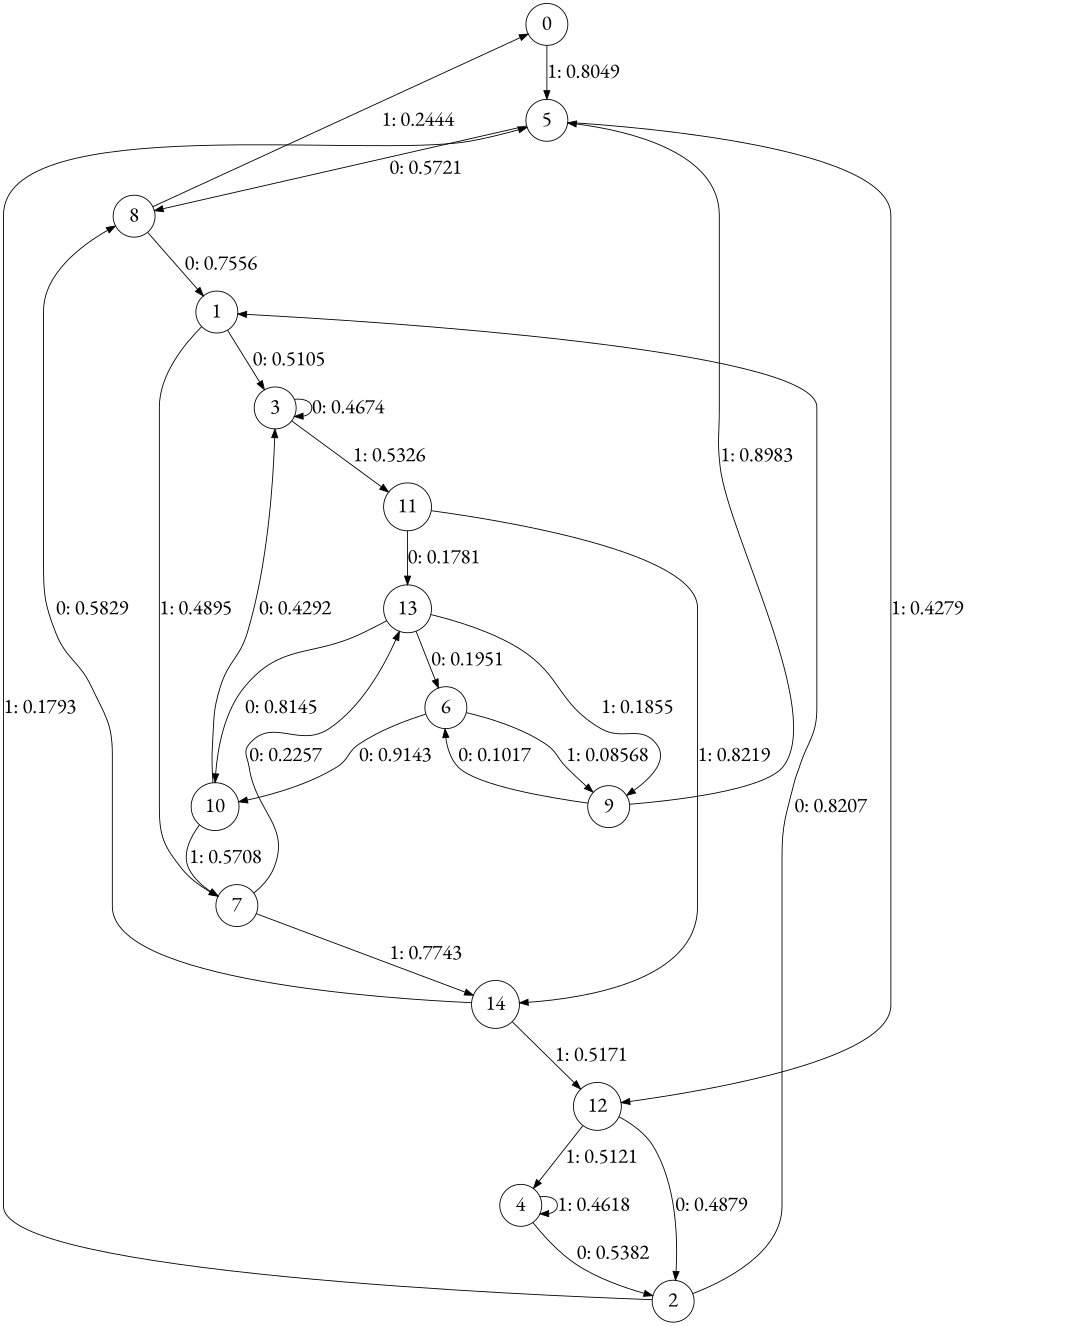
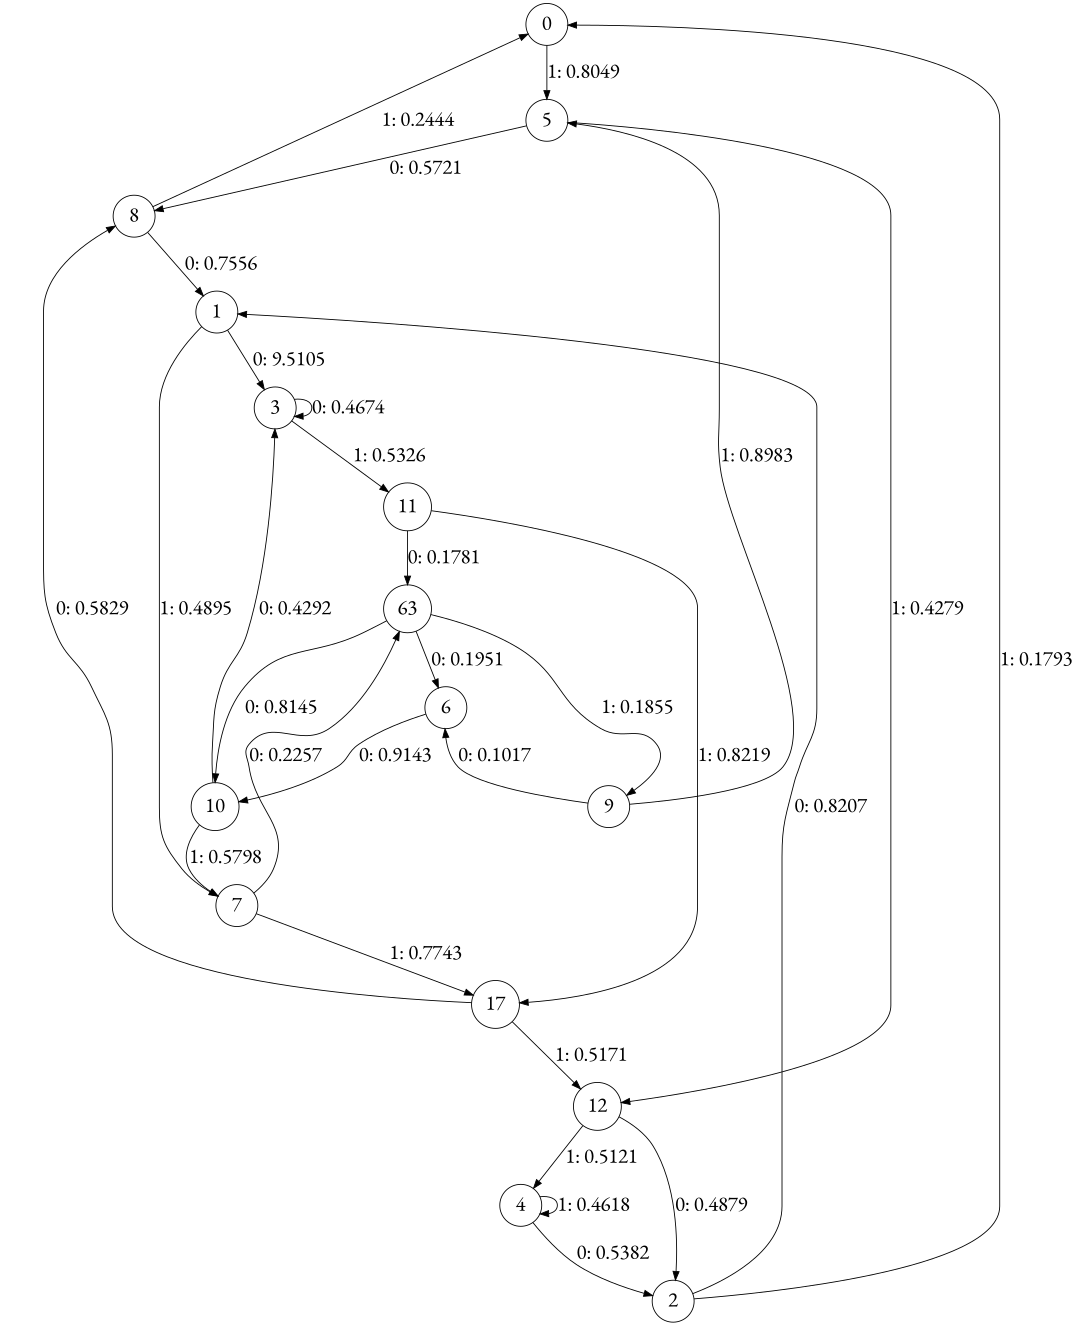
(295, 360) -> (295, 360)
(408, 609) -> (408, 609)
(534, 737) -> none
(3, 771) -> (1000, 603)
(231, 858) -> (231, 858)
(496, 1004) -> (496, 1004)
